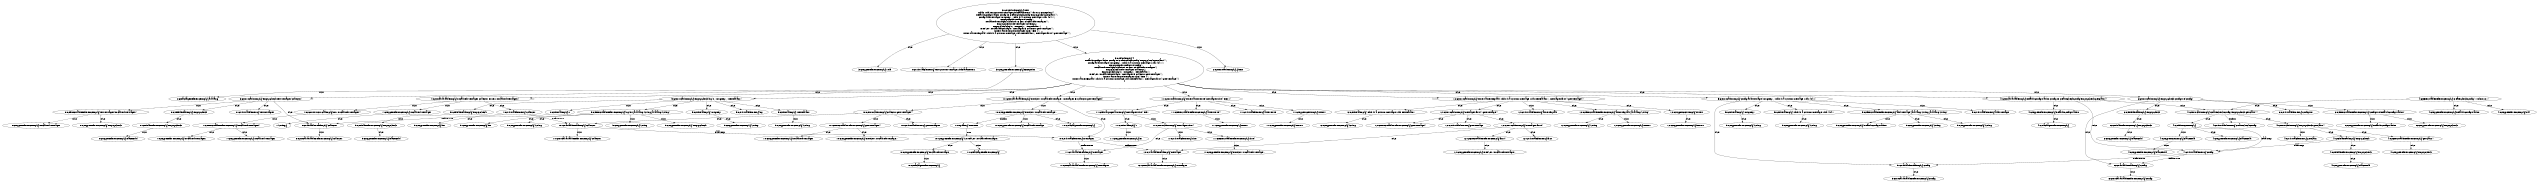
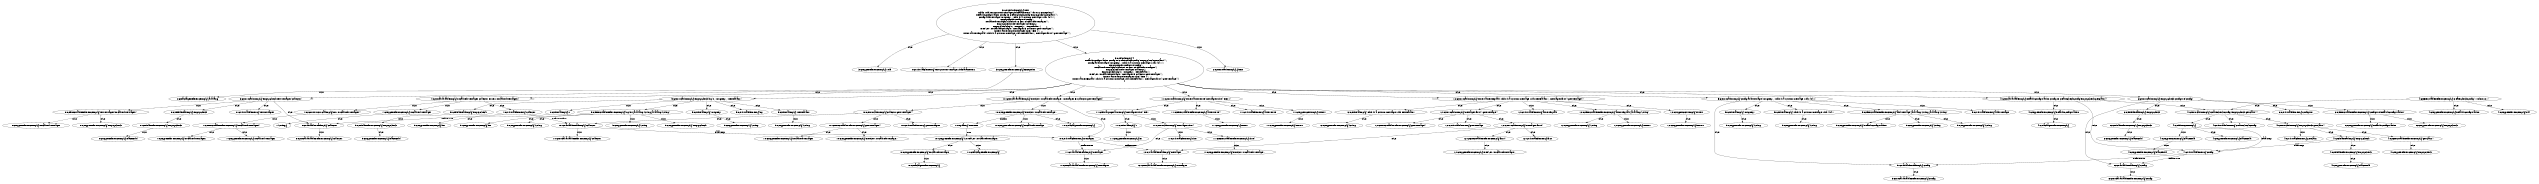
(558, 119) -> (559, 119)
(2233, 119) -> (2231, 119)
